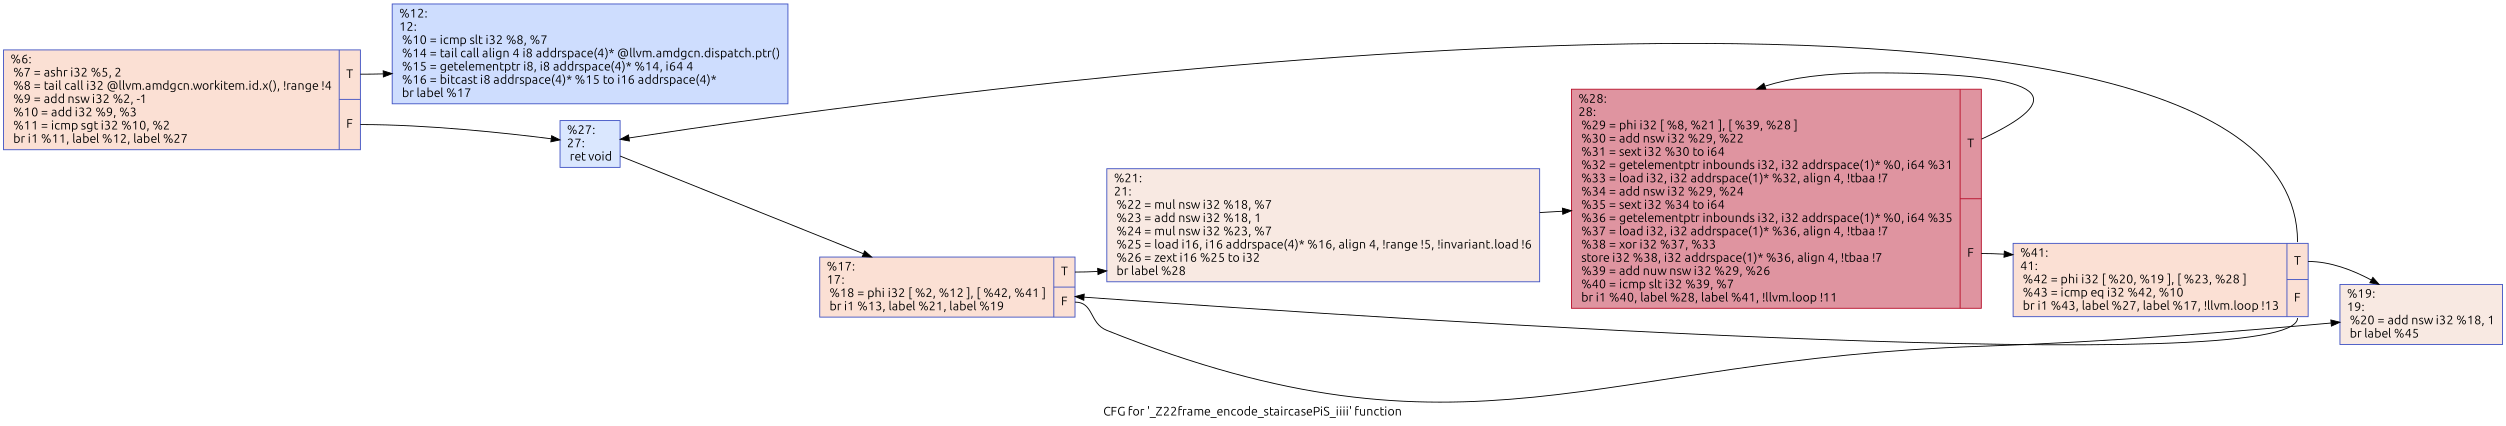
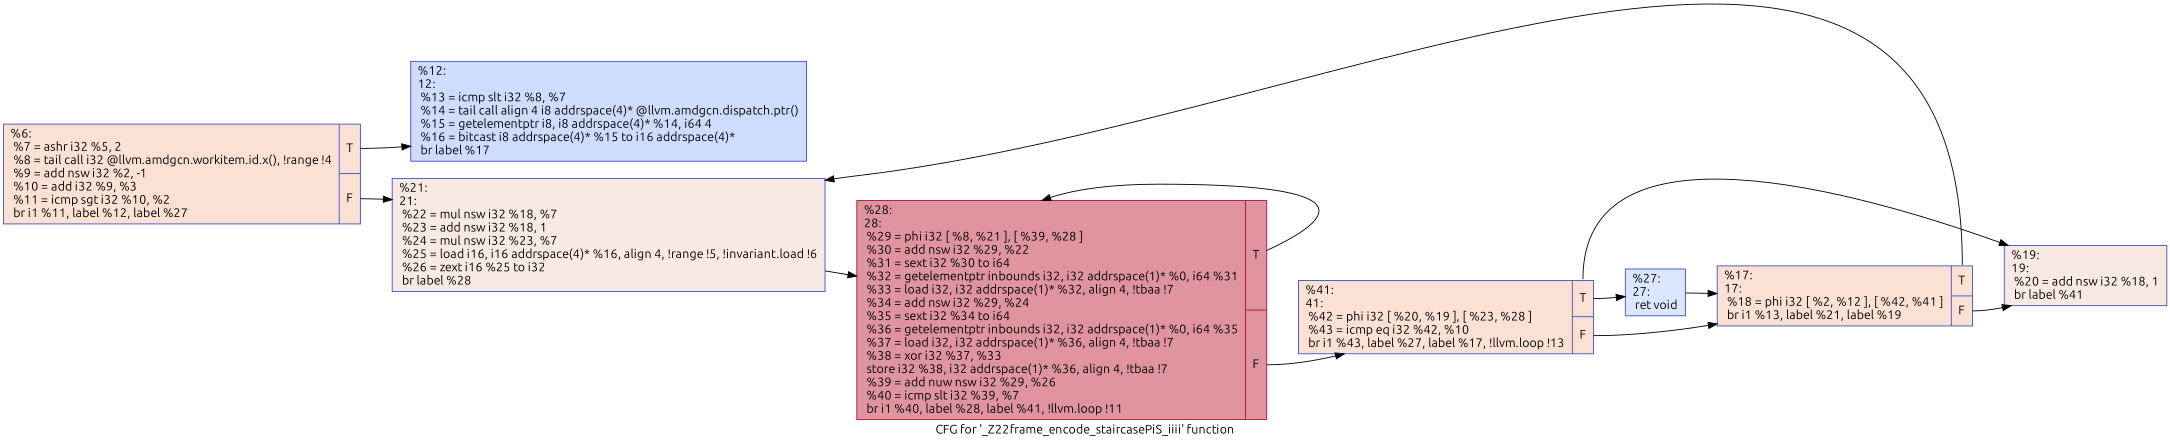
(474, 40) -> (492, 98)
(456, 129) -> (372, 199)
(2383, 334) -> (2048, 295)
